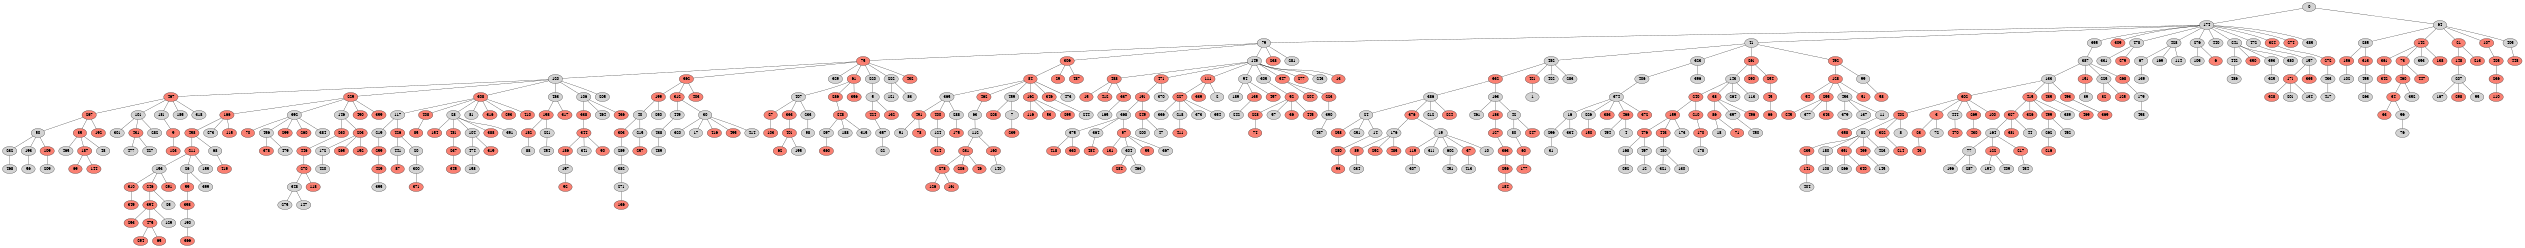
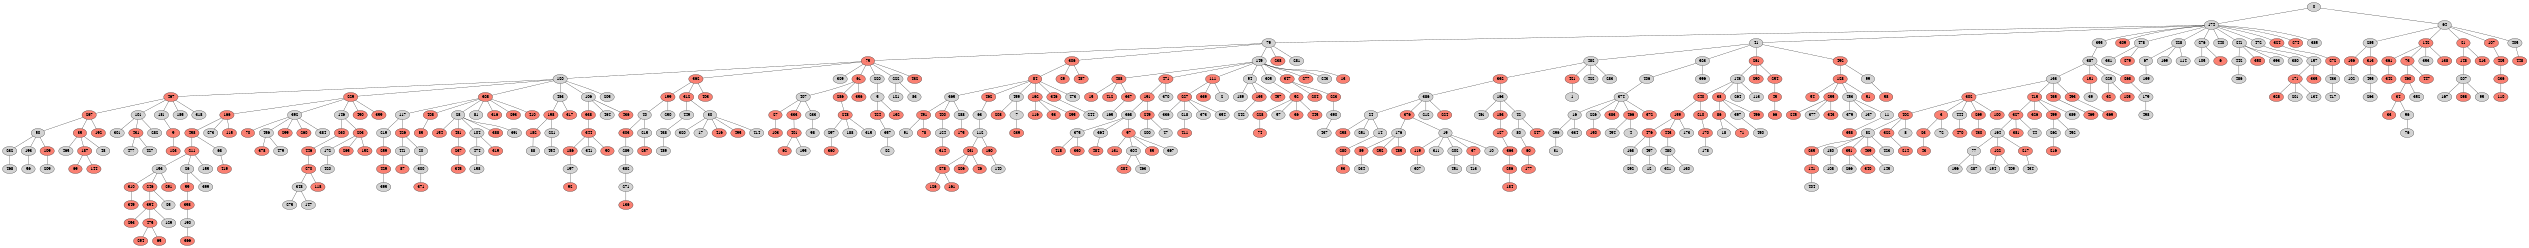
(2272, 79) -> none
(1450, 151) -> (1455, 151)
